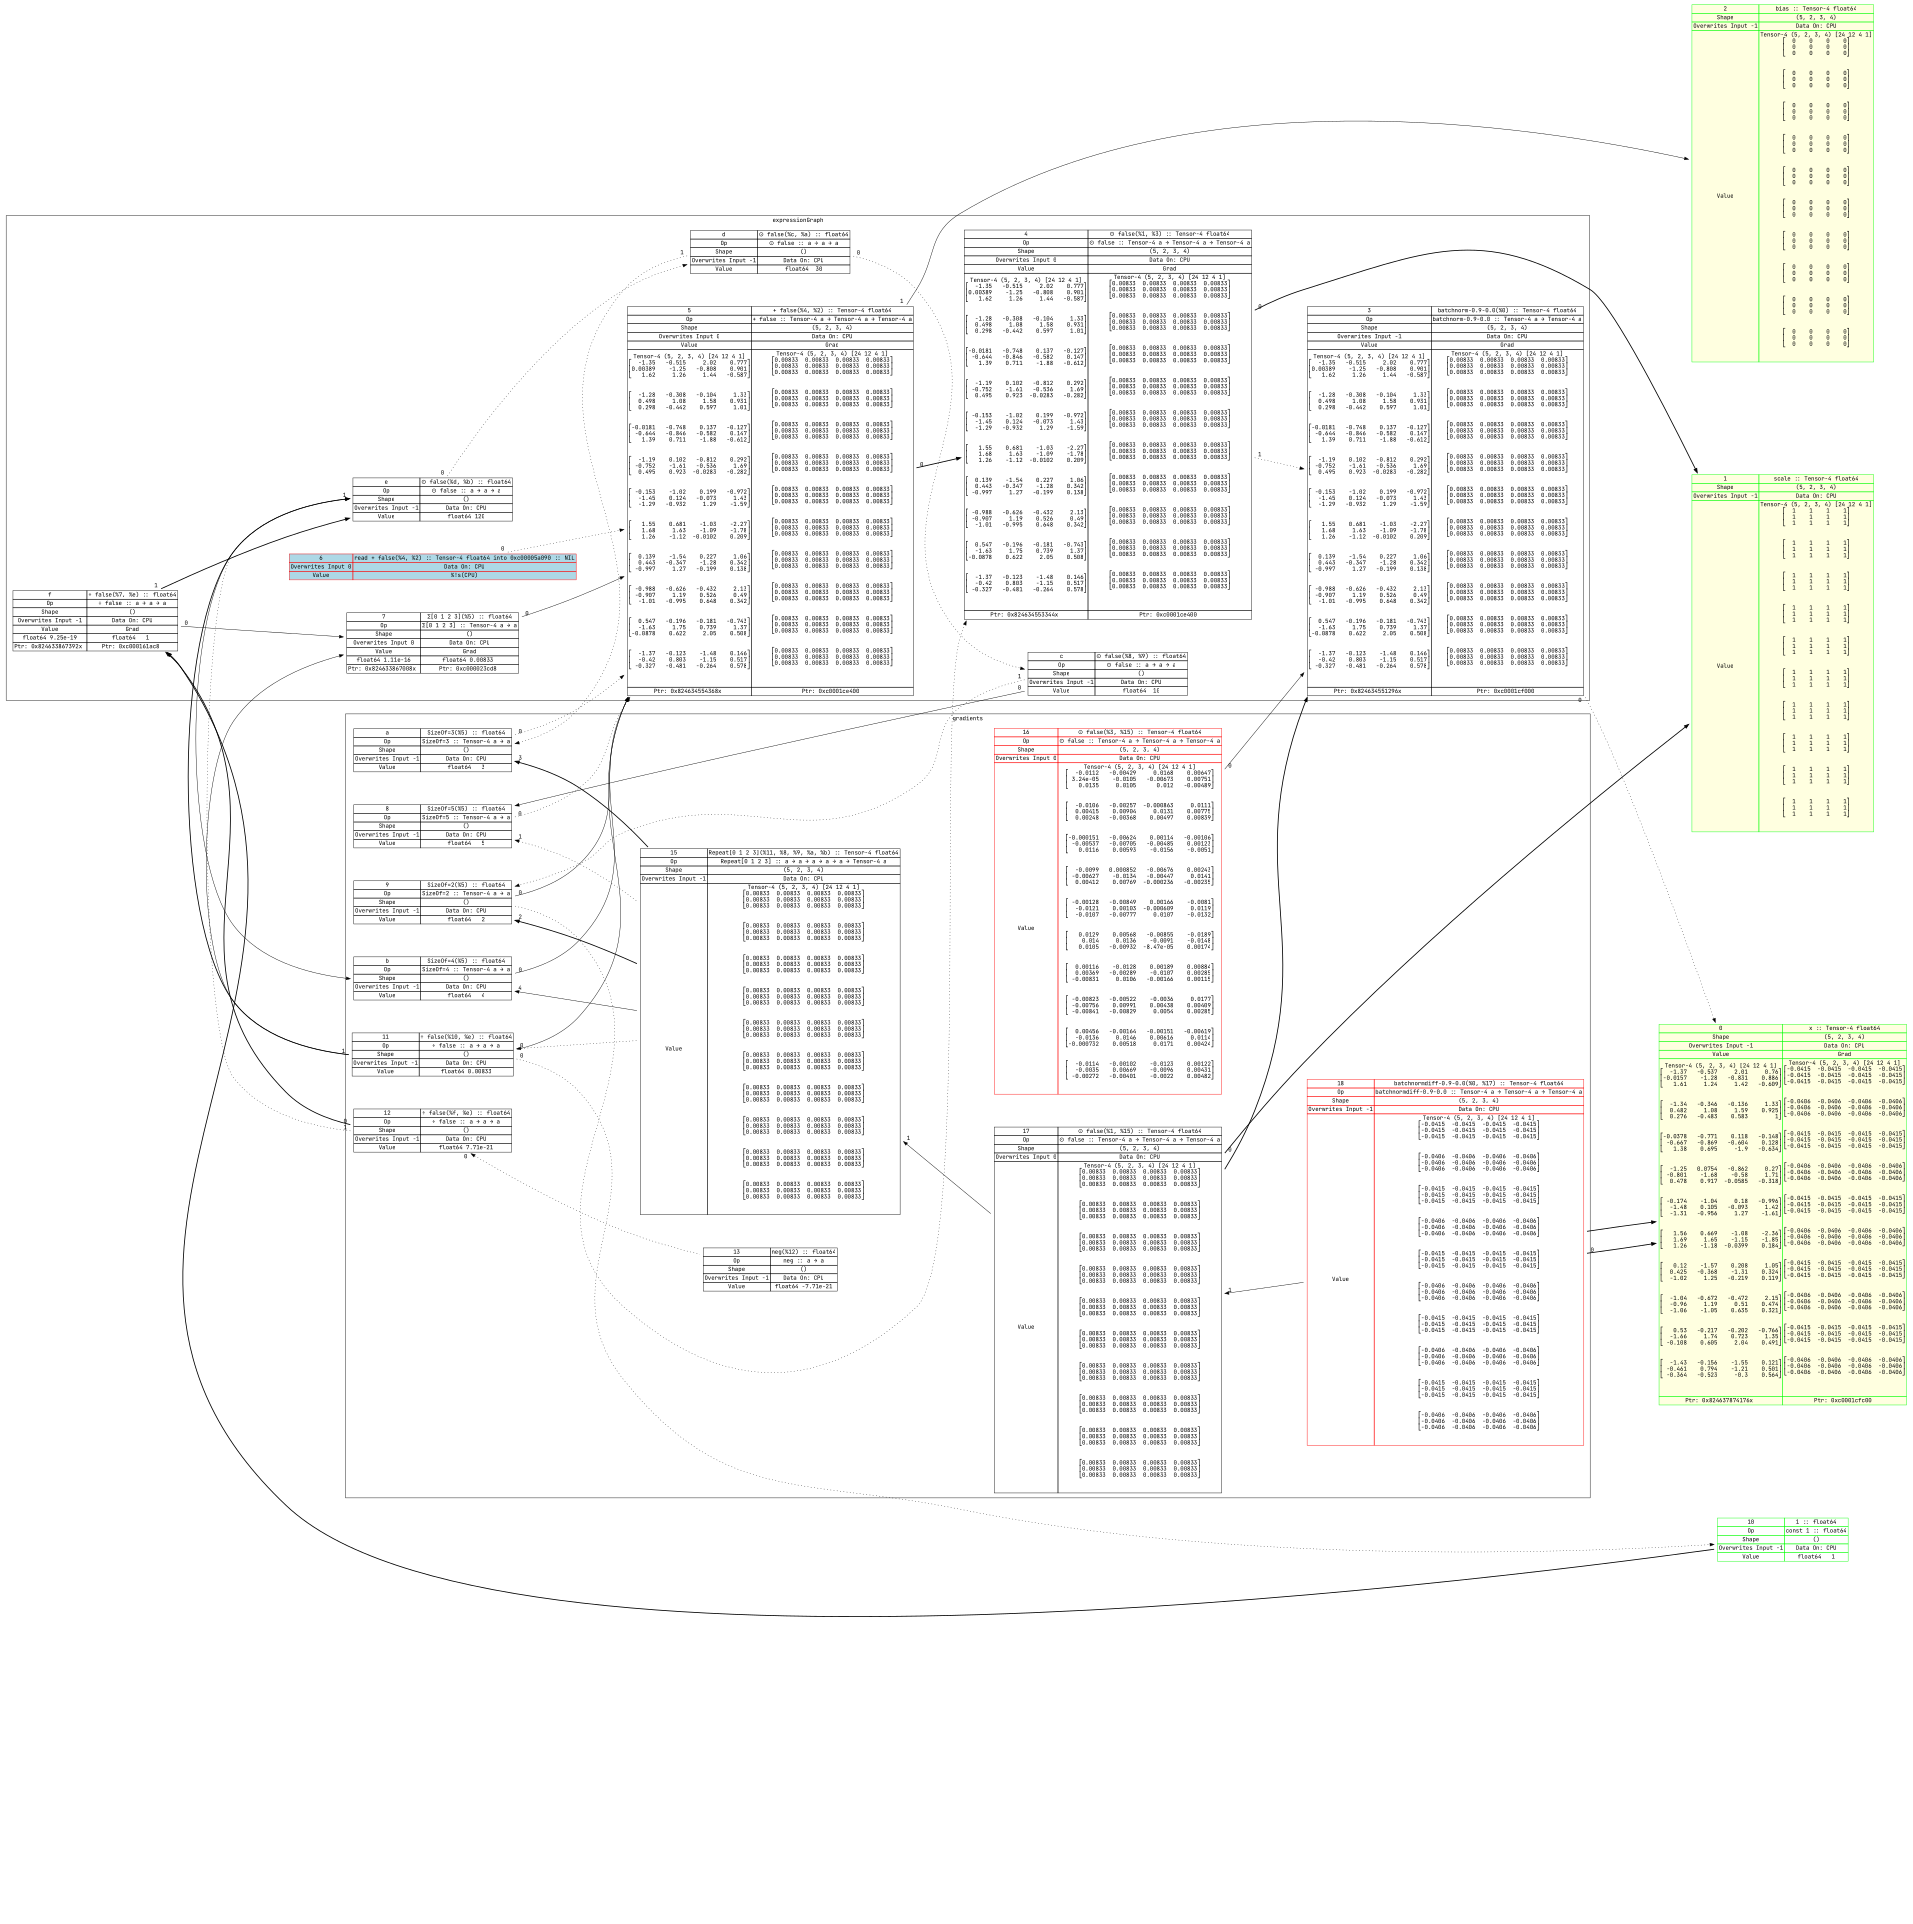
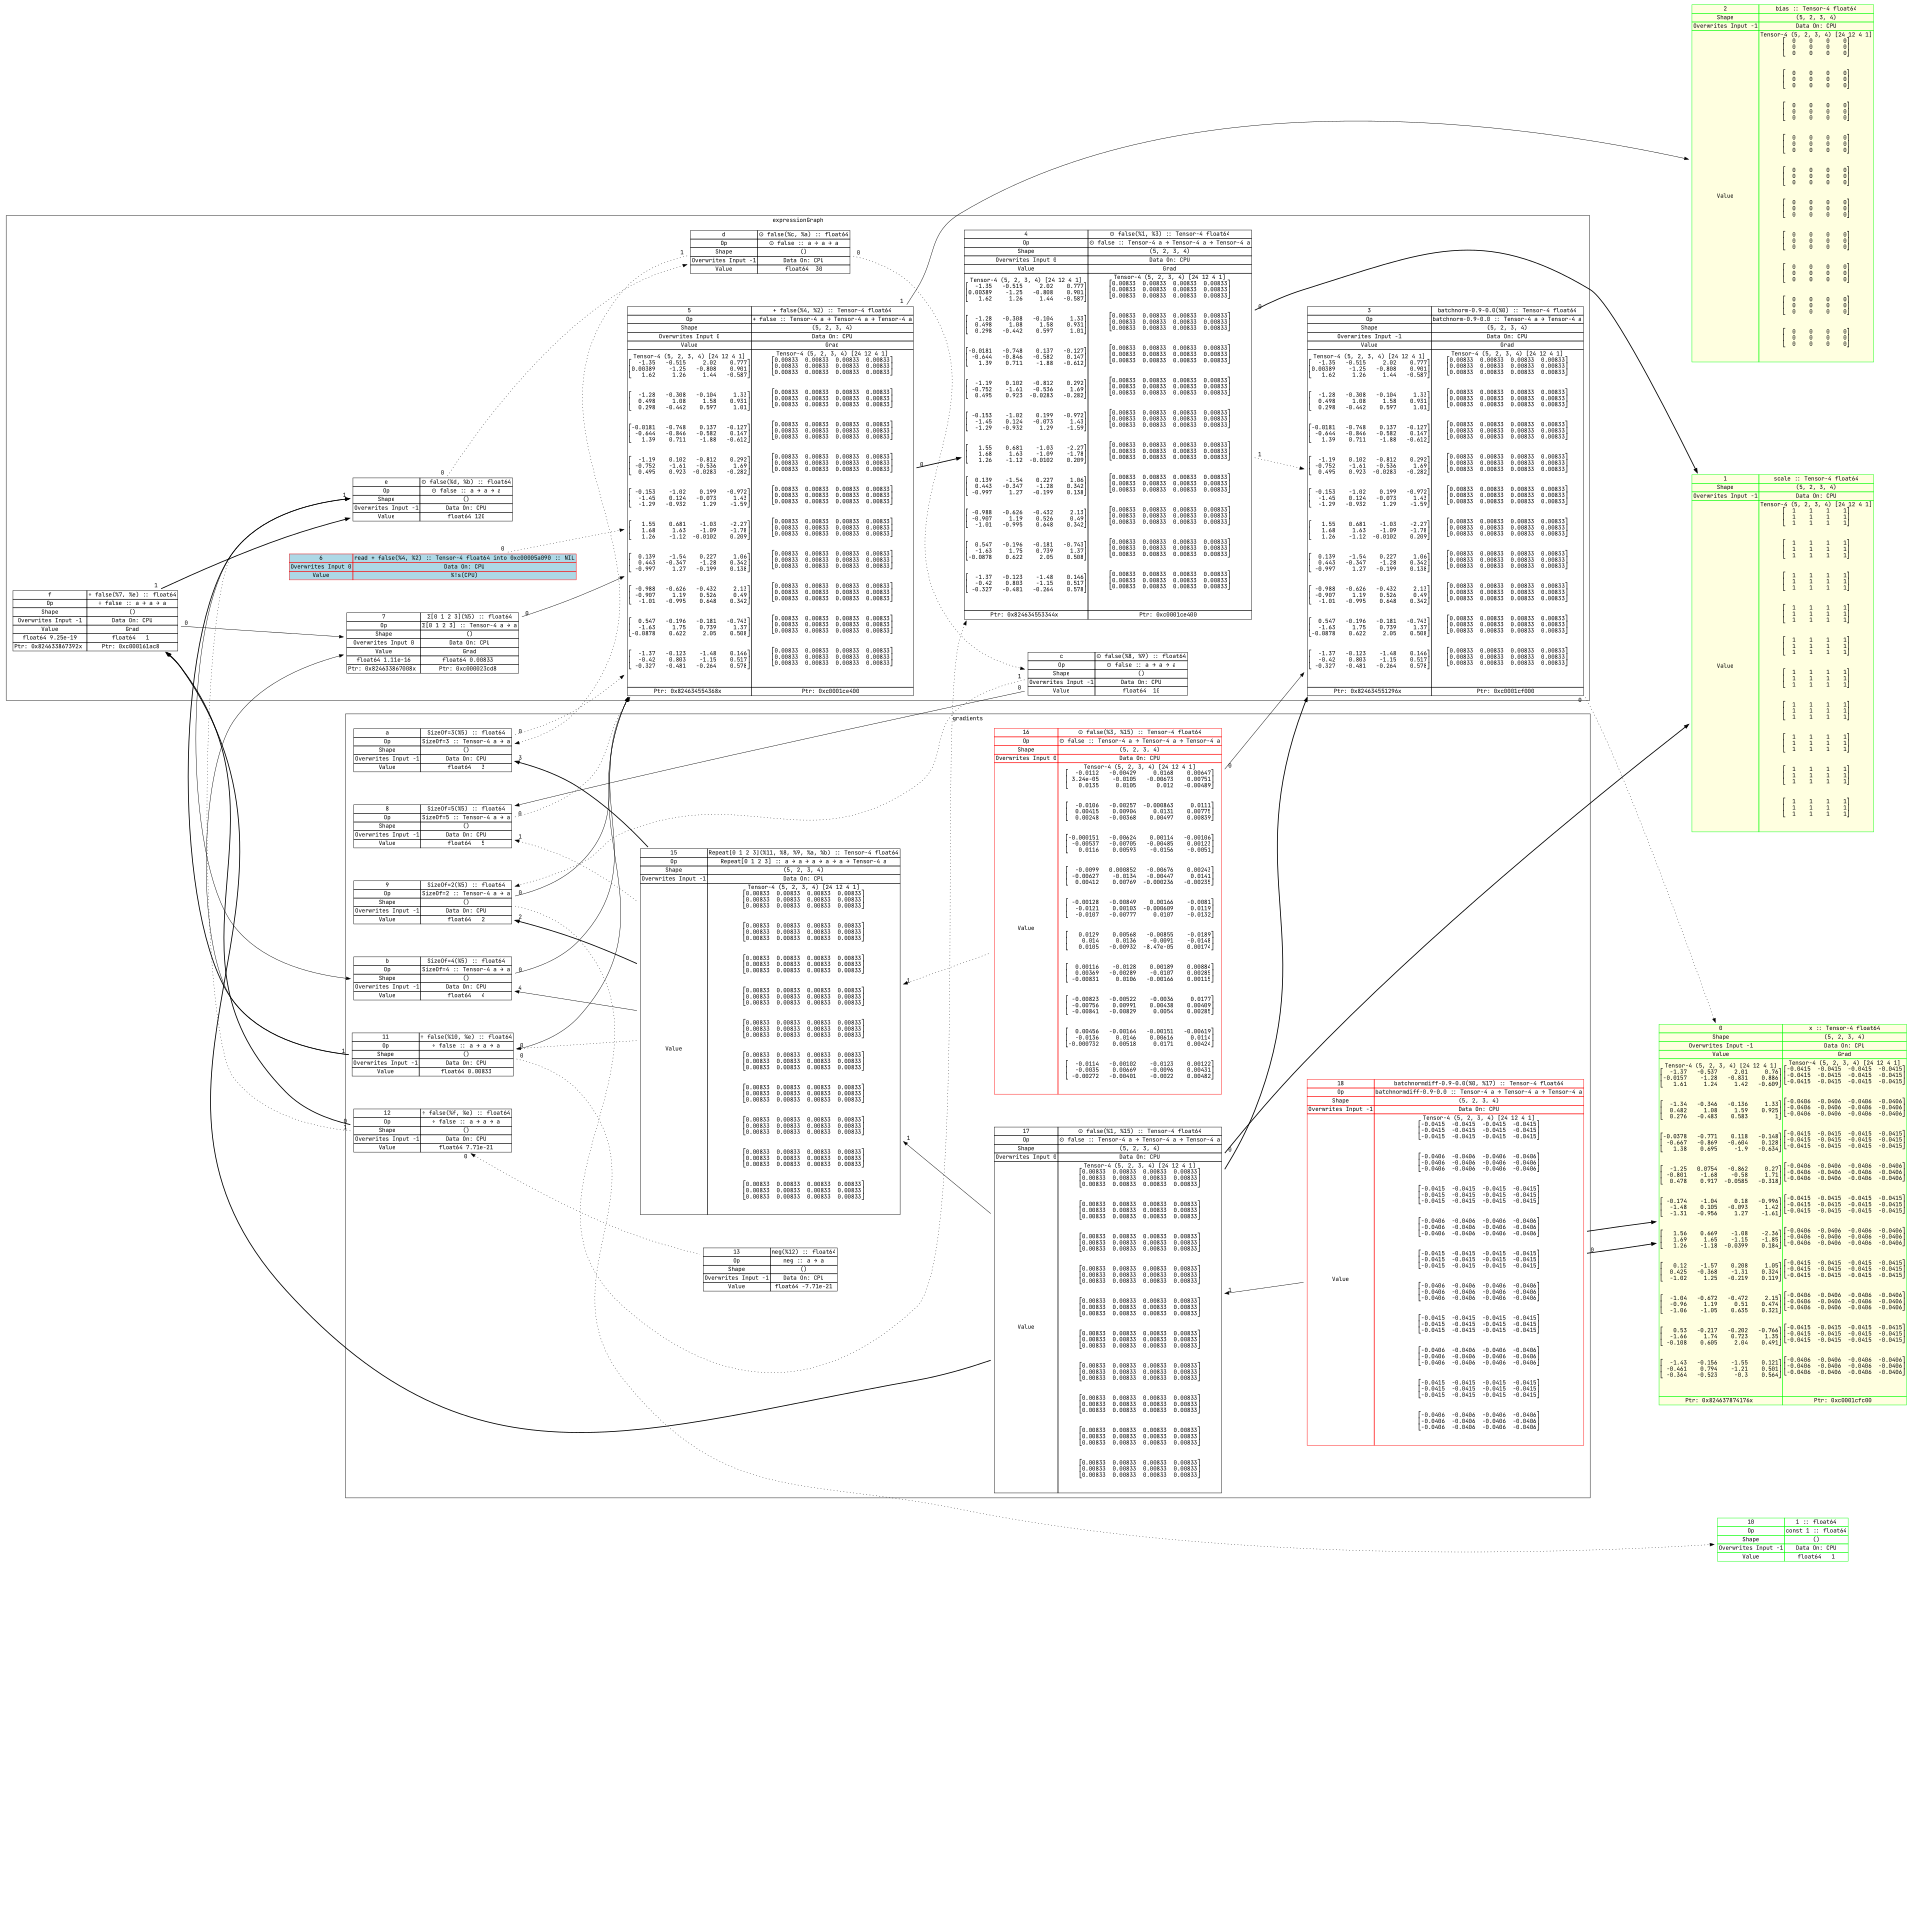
none -> (947, 969)
(542, 1597) -> (316, 1319)
